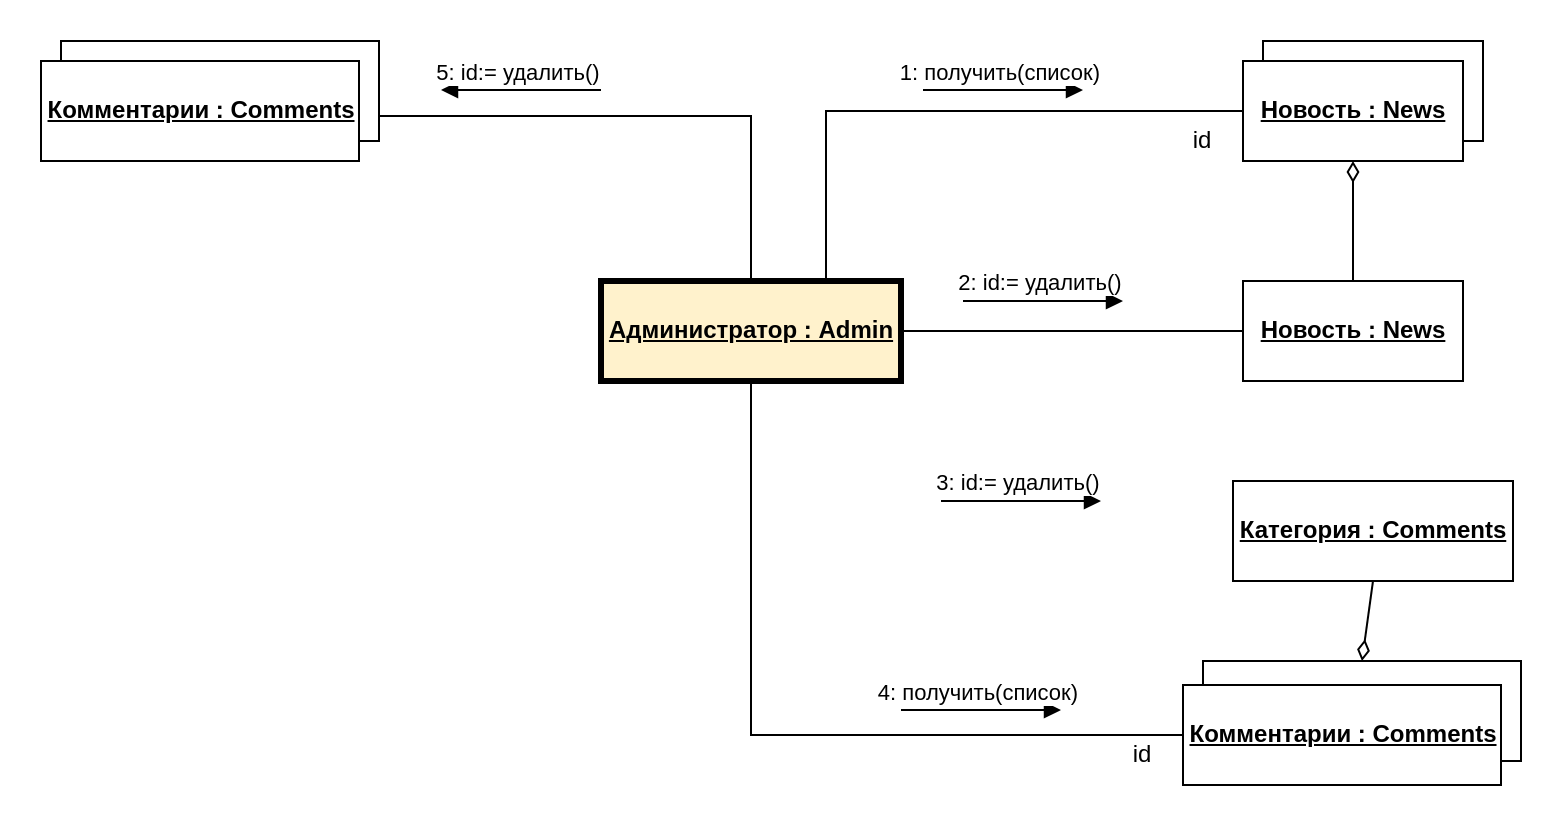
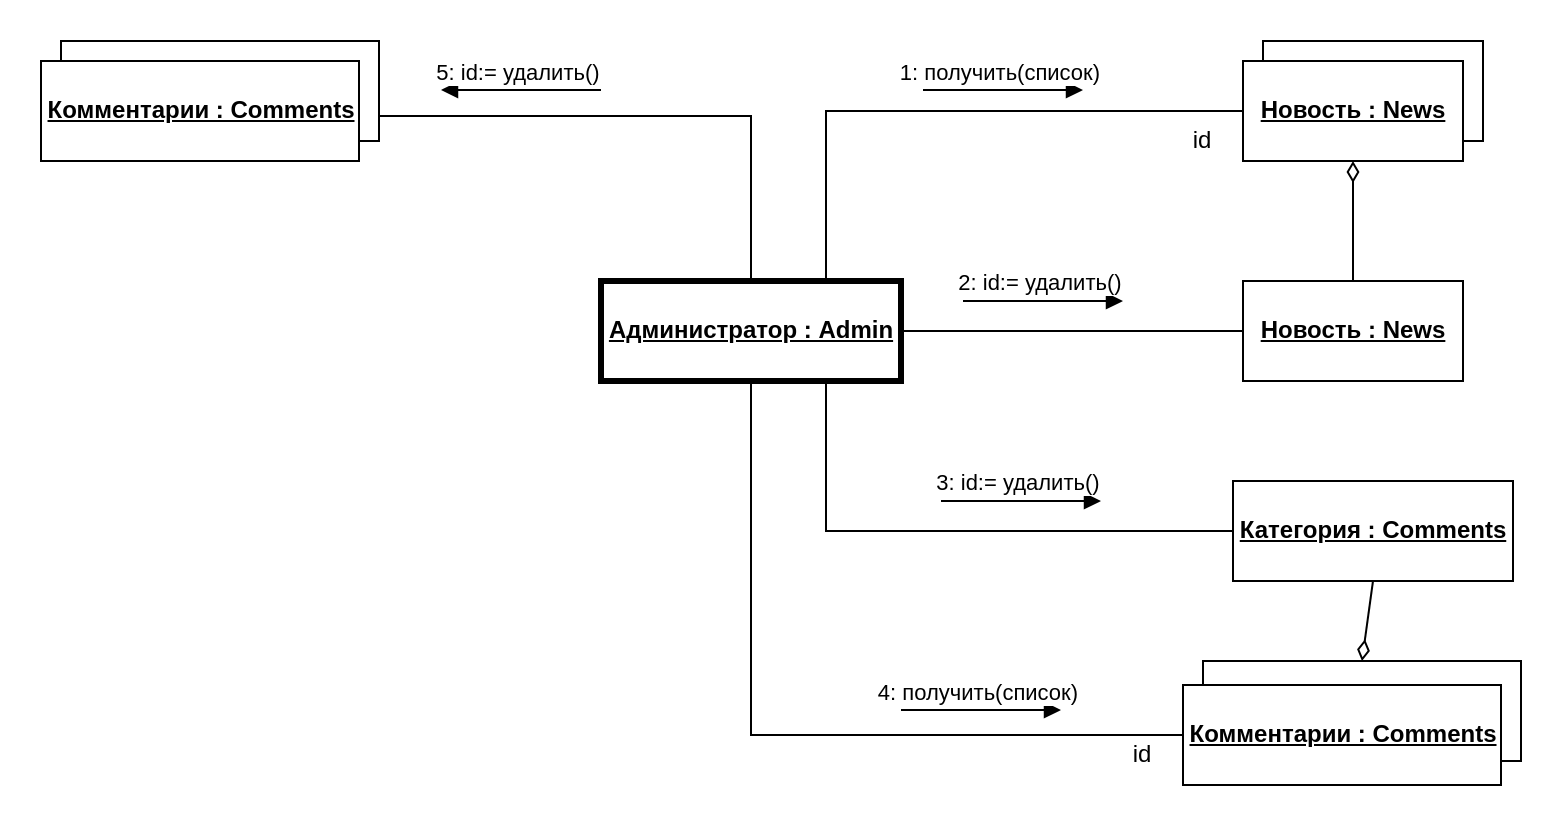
(751, 331) -> (751, 331)
none -> (955, 531)
